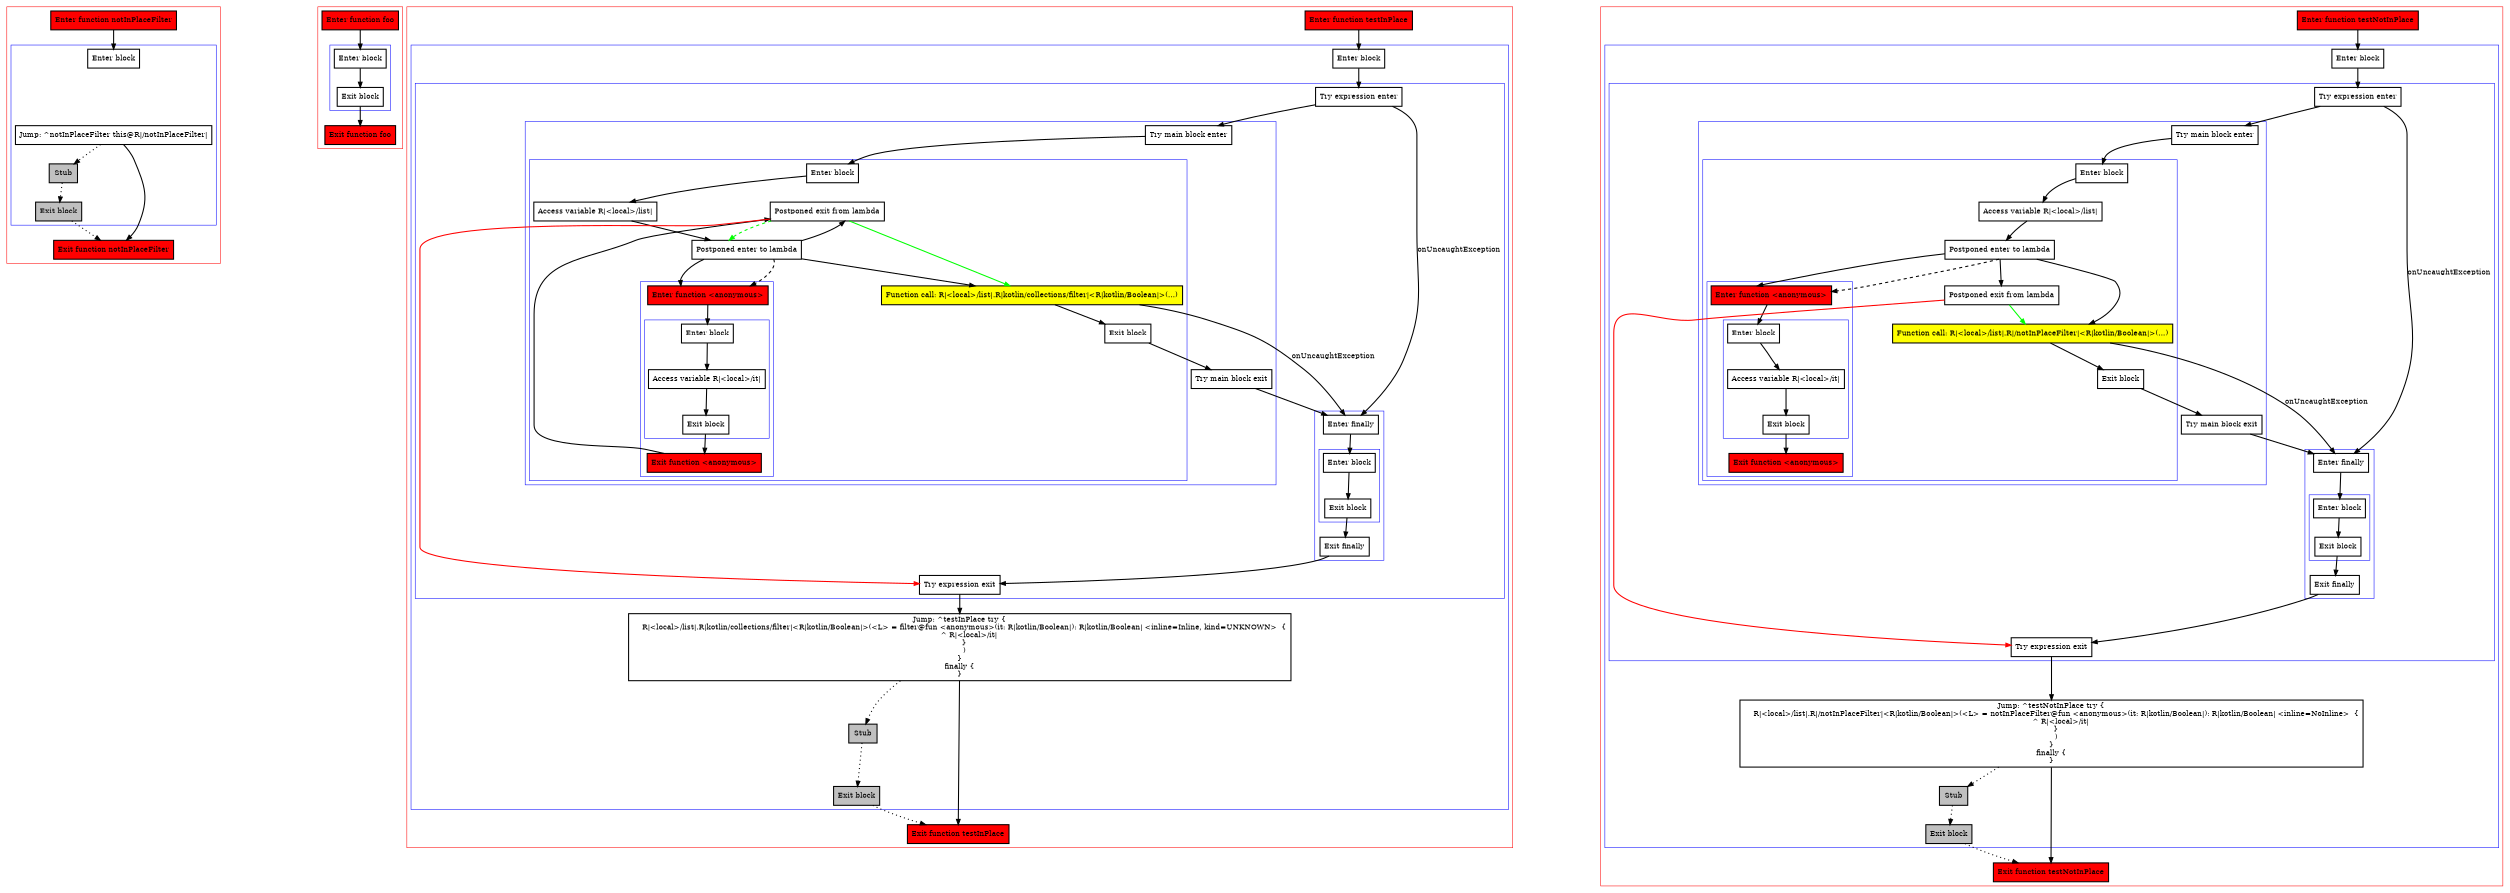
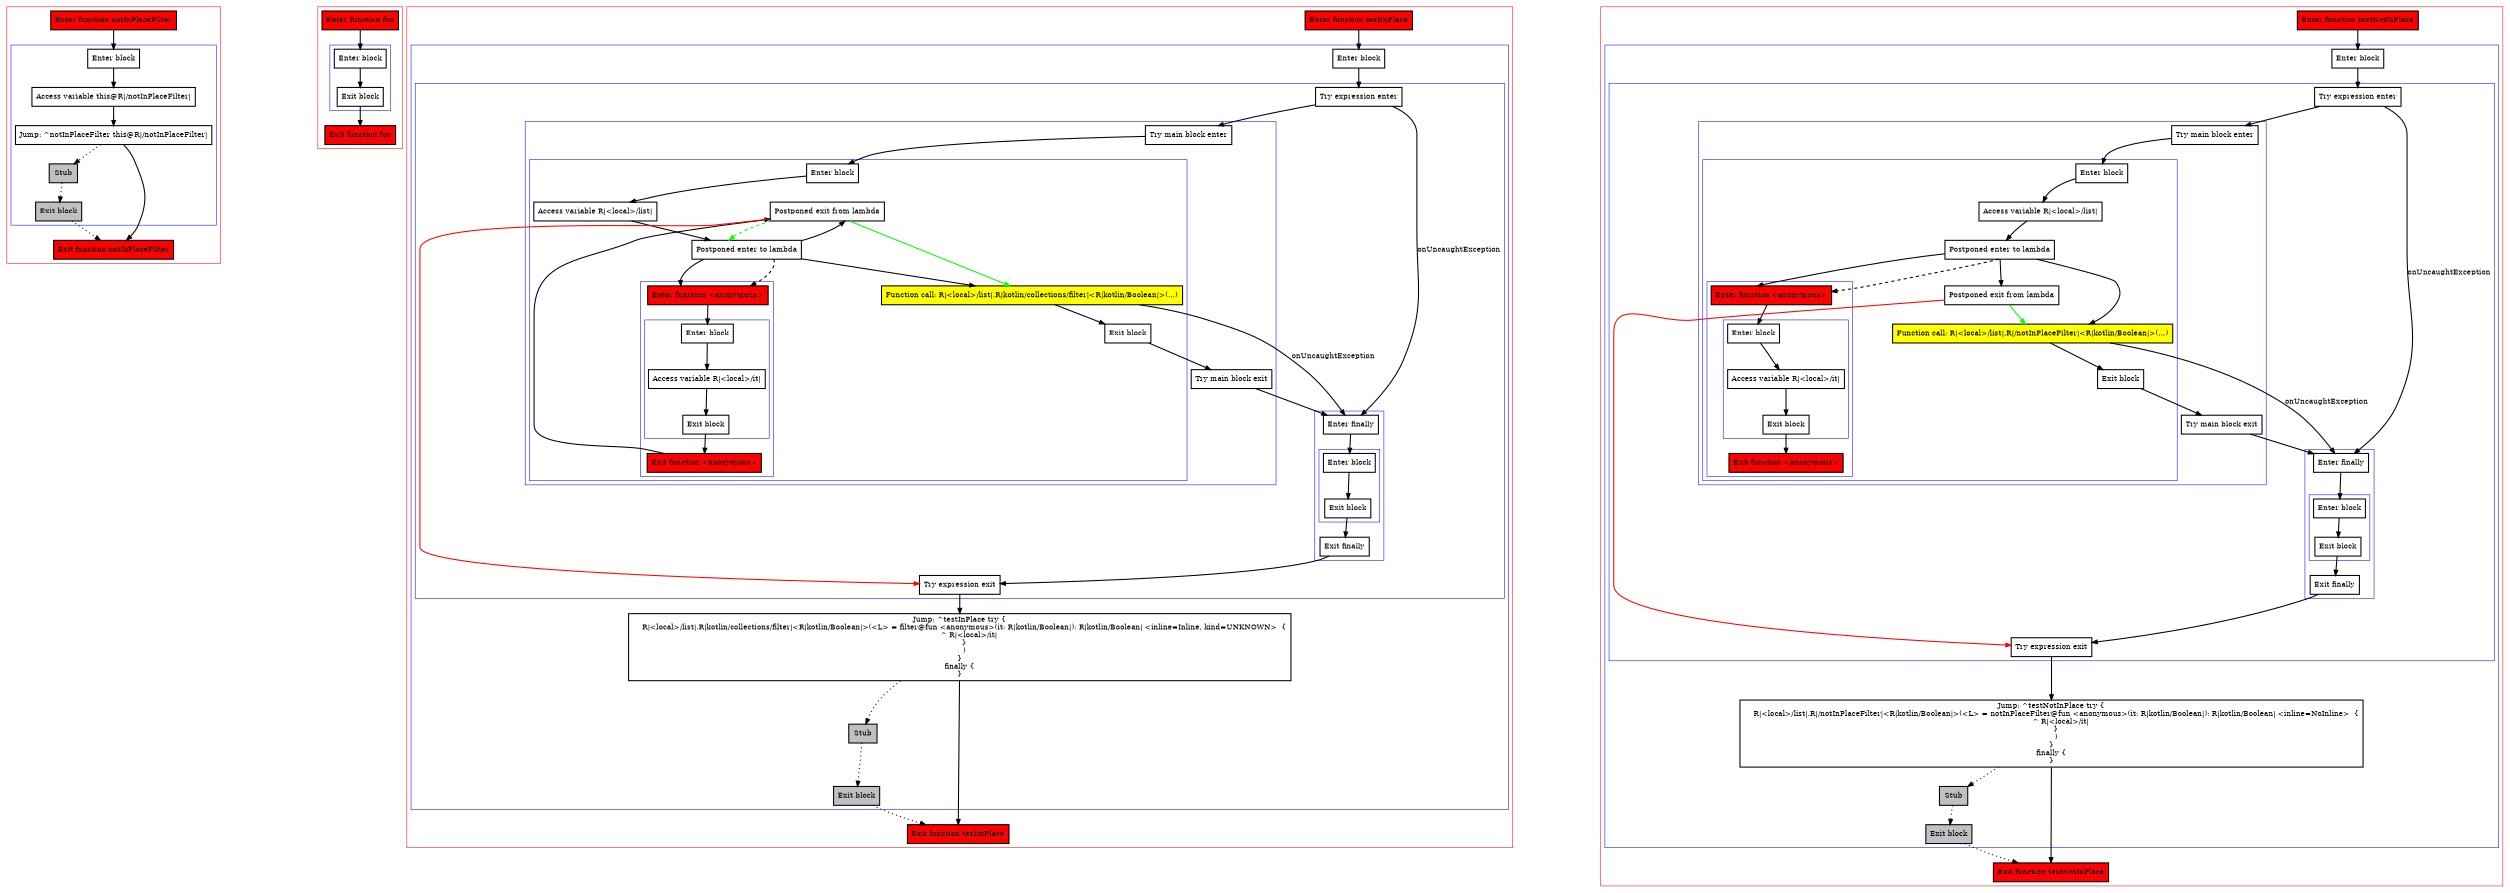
none -> (114, 97)
